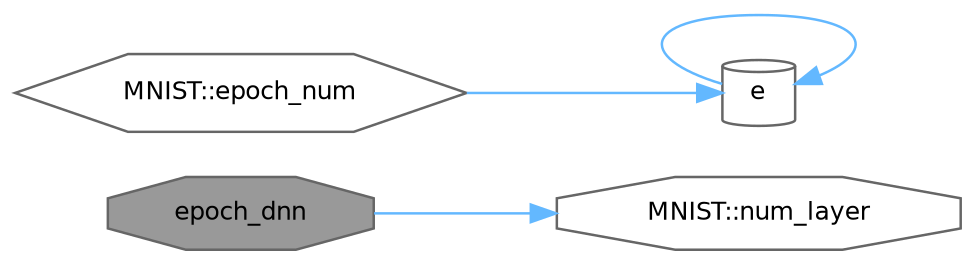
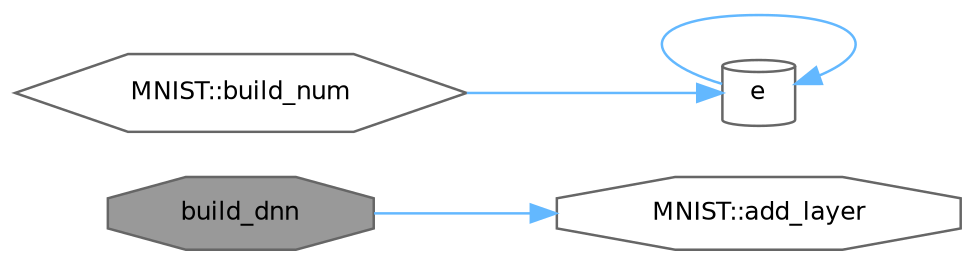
(241, 93) -> (241, 93)
(241, 213) -> (241, 213)
(759, 213) -> (759, 213)
